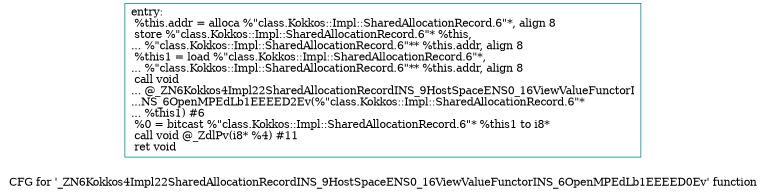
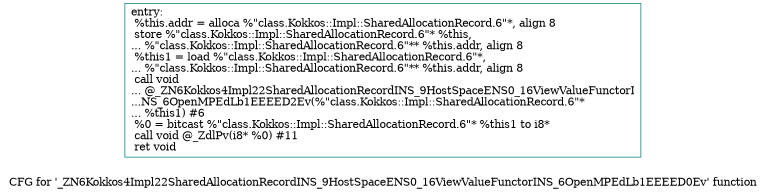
(214, 136) -> (214, 136)
